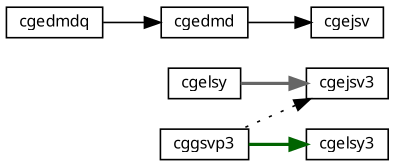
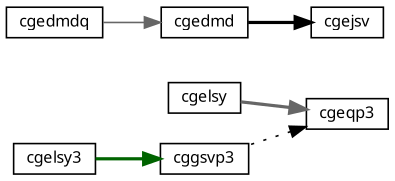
(124, 22) -> (124, 22)
(271, 22) -> (271, 22)
(347, 83) -> (347, 114)
(269, 144) -> (119, 159)
